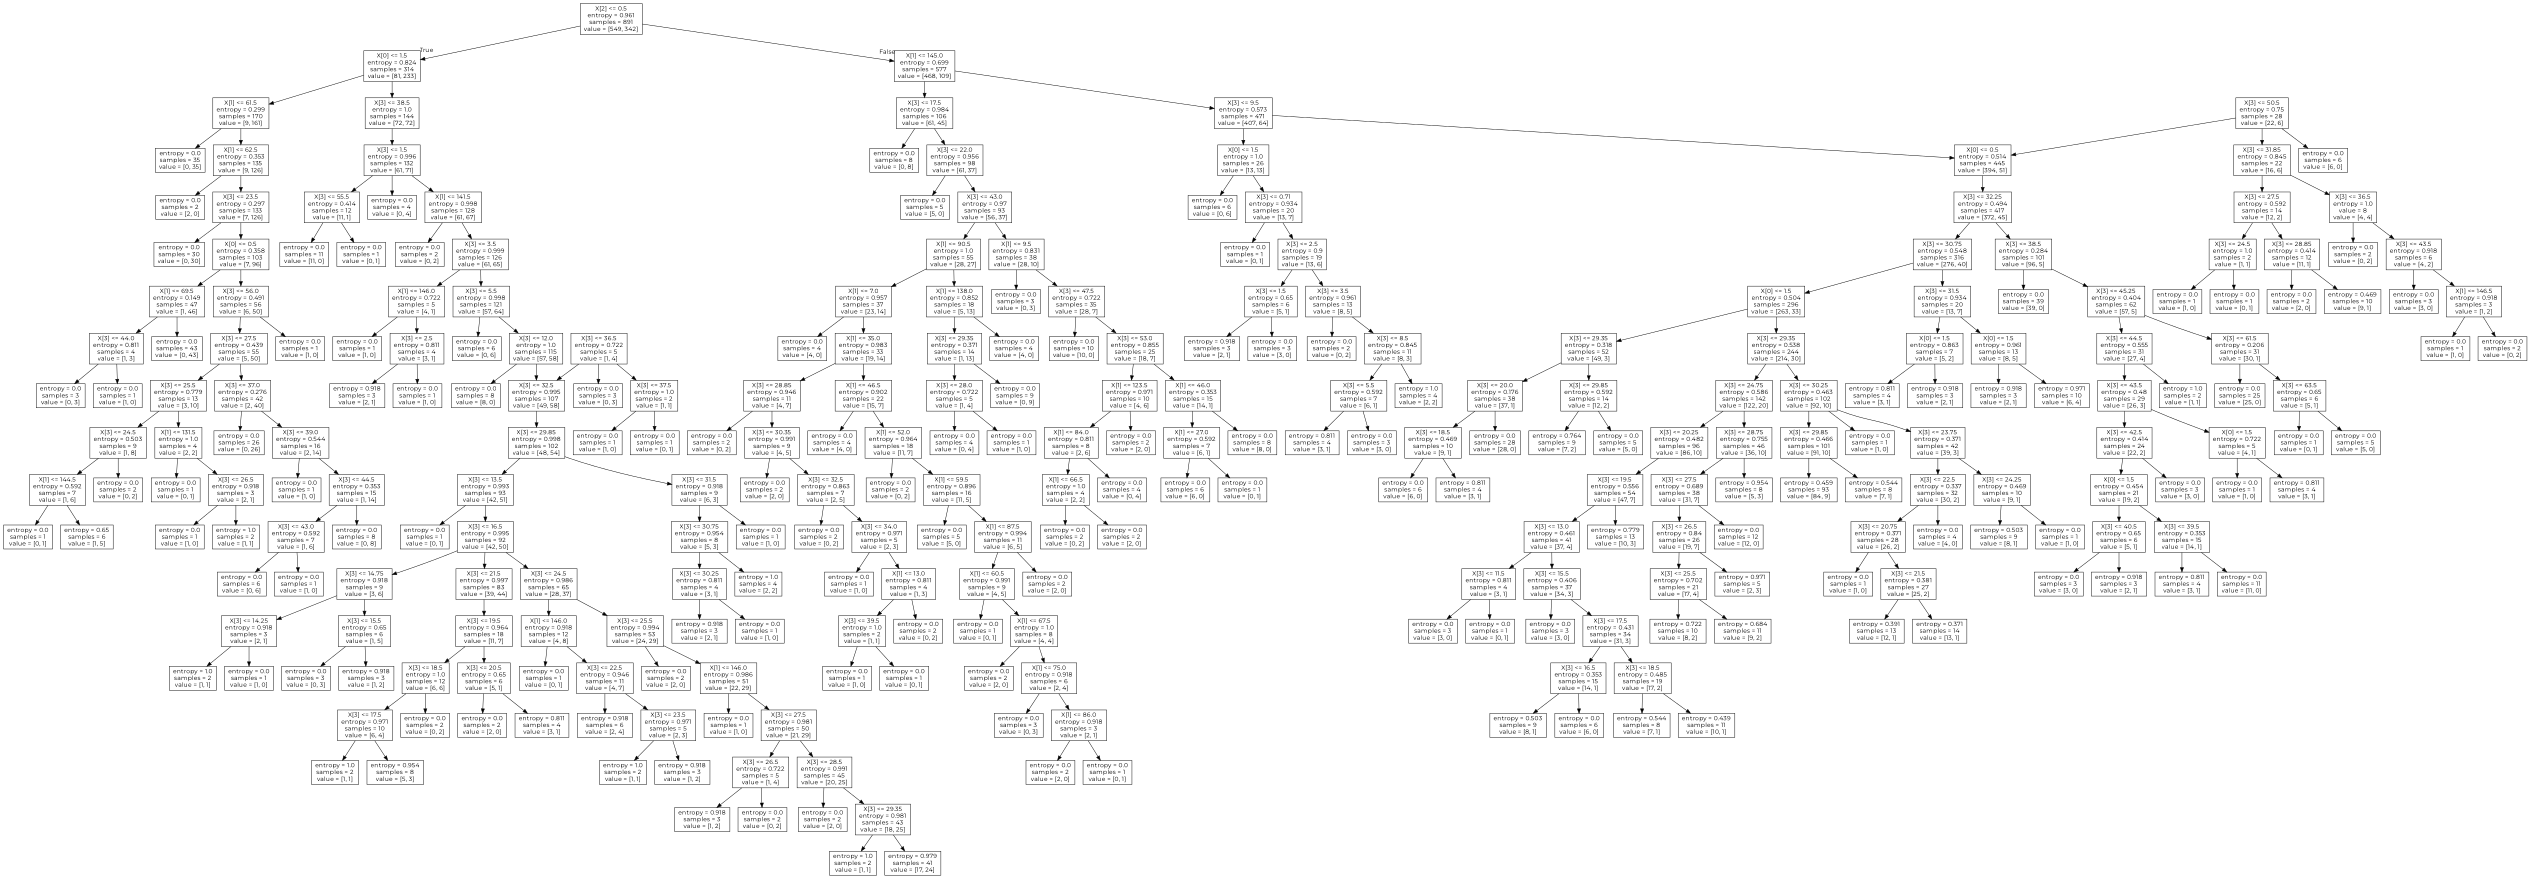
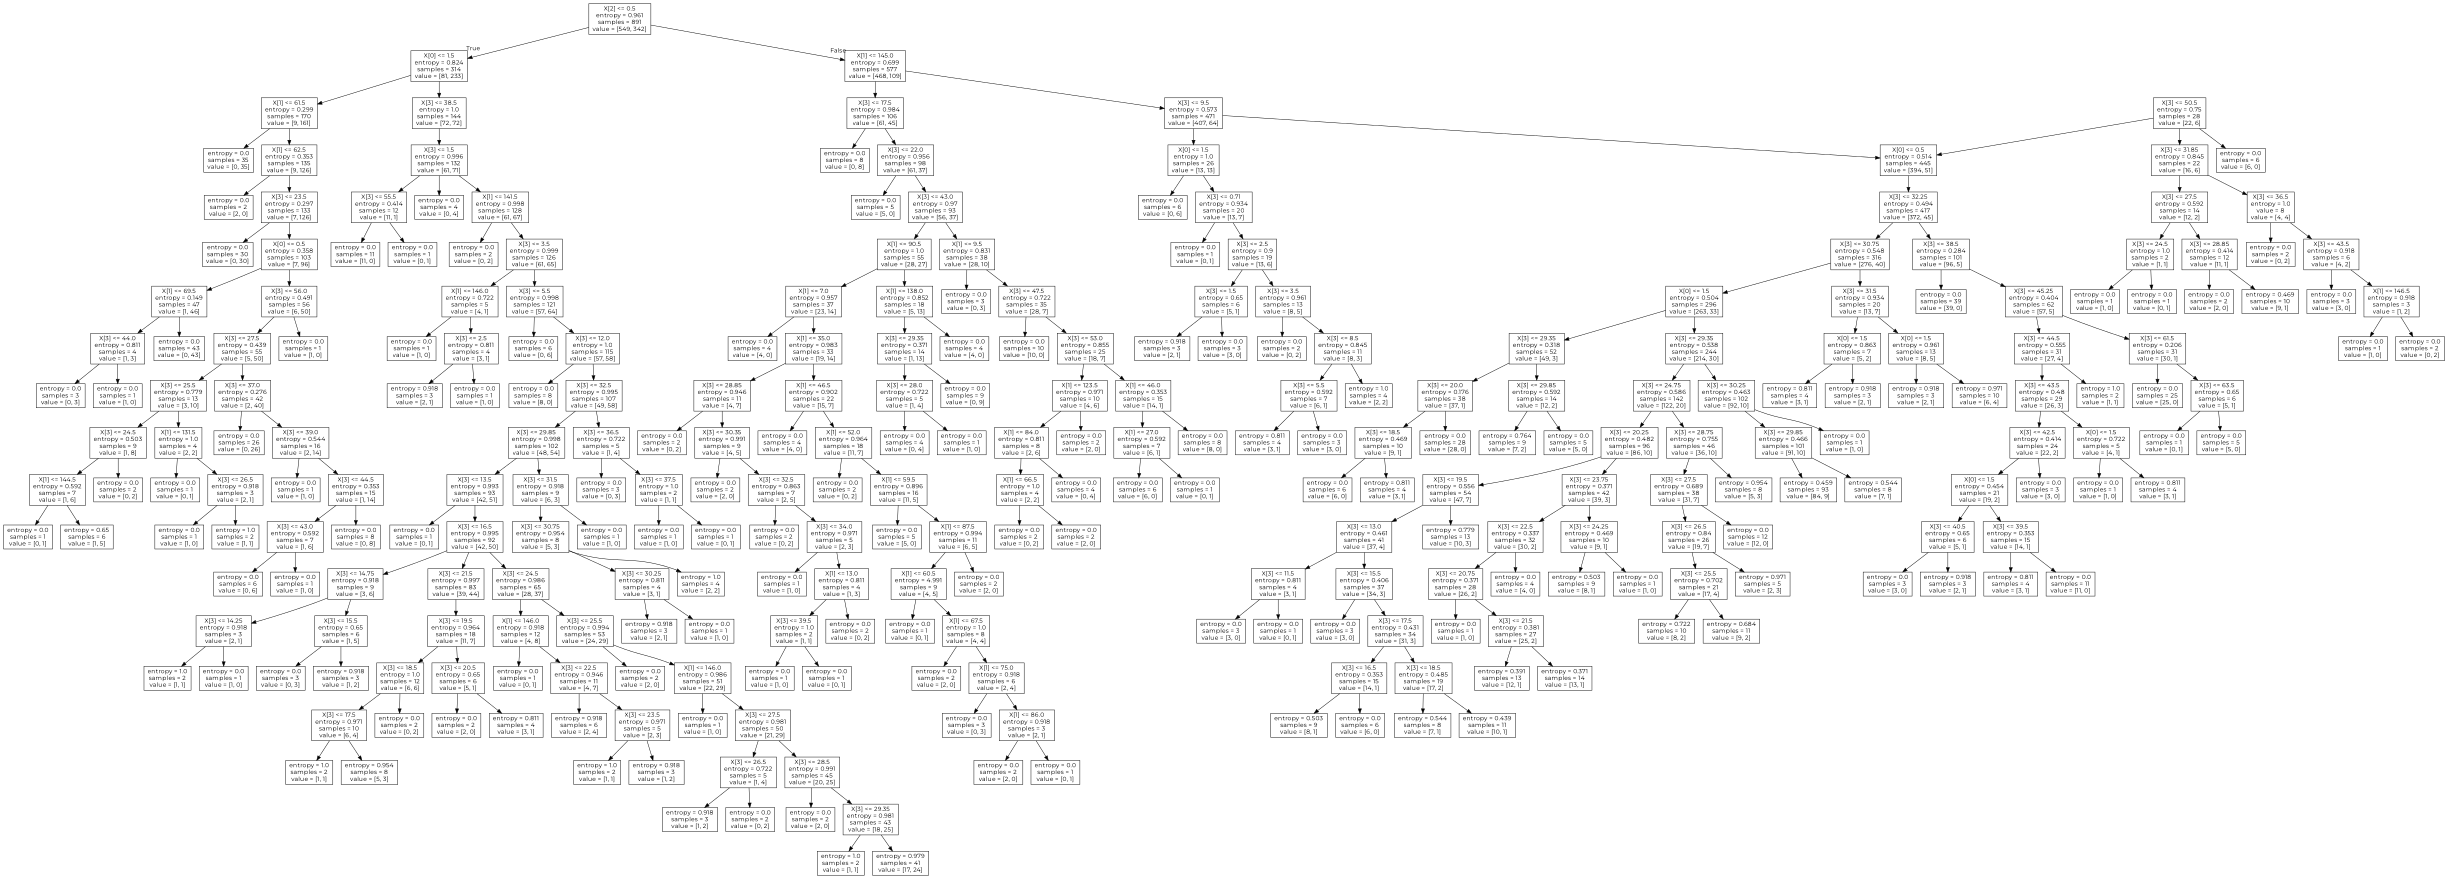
(570, 371) -> (597, 417)
(1872, 420) -> (1611, 465)
(987, 584) -> (919, 584)
